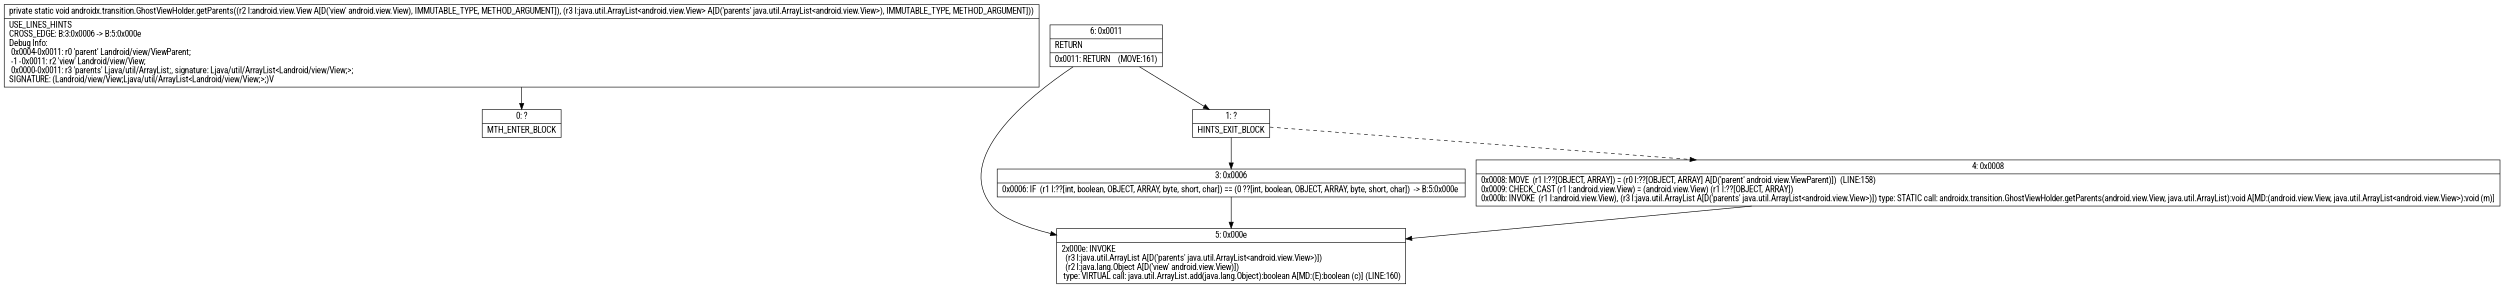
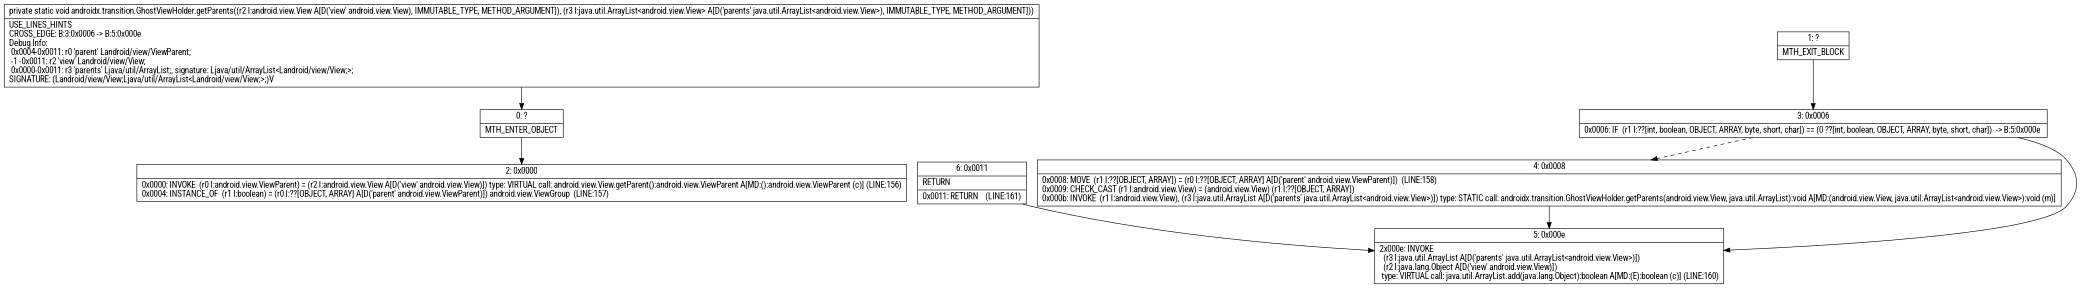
(1106, 59) -> (972, 197)
(1172, 87) -> none
(522, 130) -> (522, 130)
(1231, 130) -> (1813, 53)
(1480, 143) -> (1705, 148)
none -> (522, 183)
